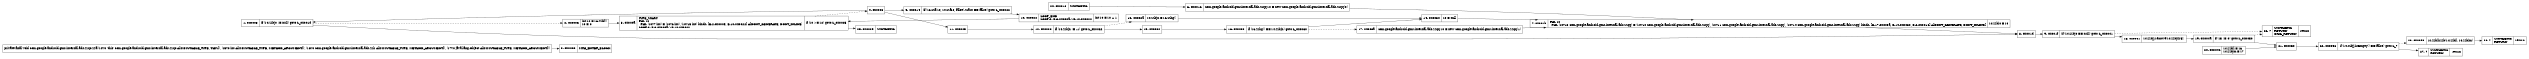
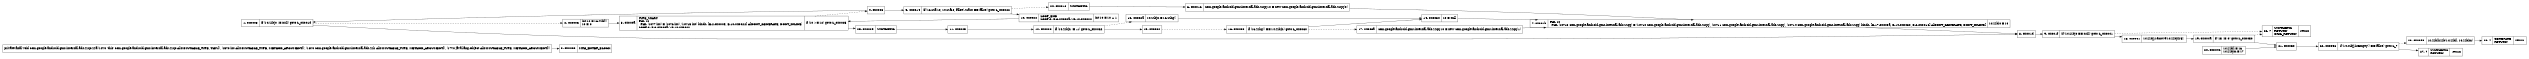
none -> (1029, 8)
(914, 19) -> (921, 29)
(1193, 29) -> (1193, 29)
(2503, 39) -> (2503, 39)
